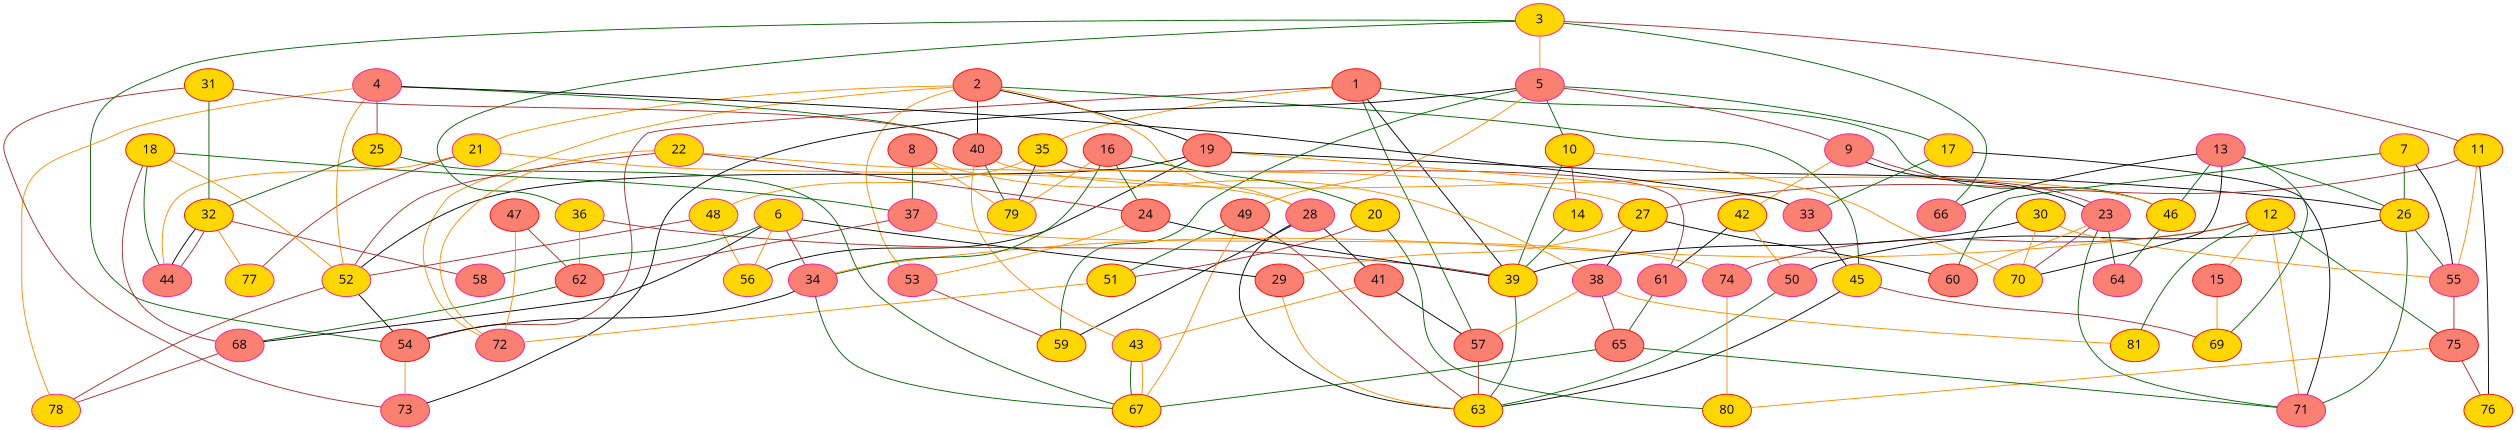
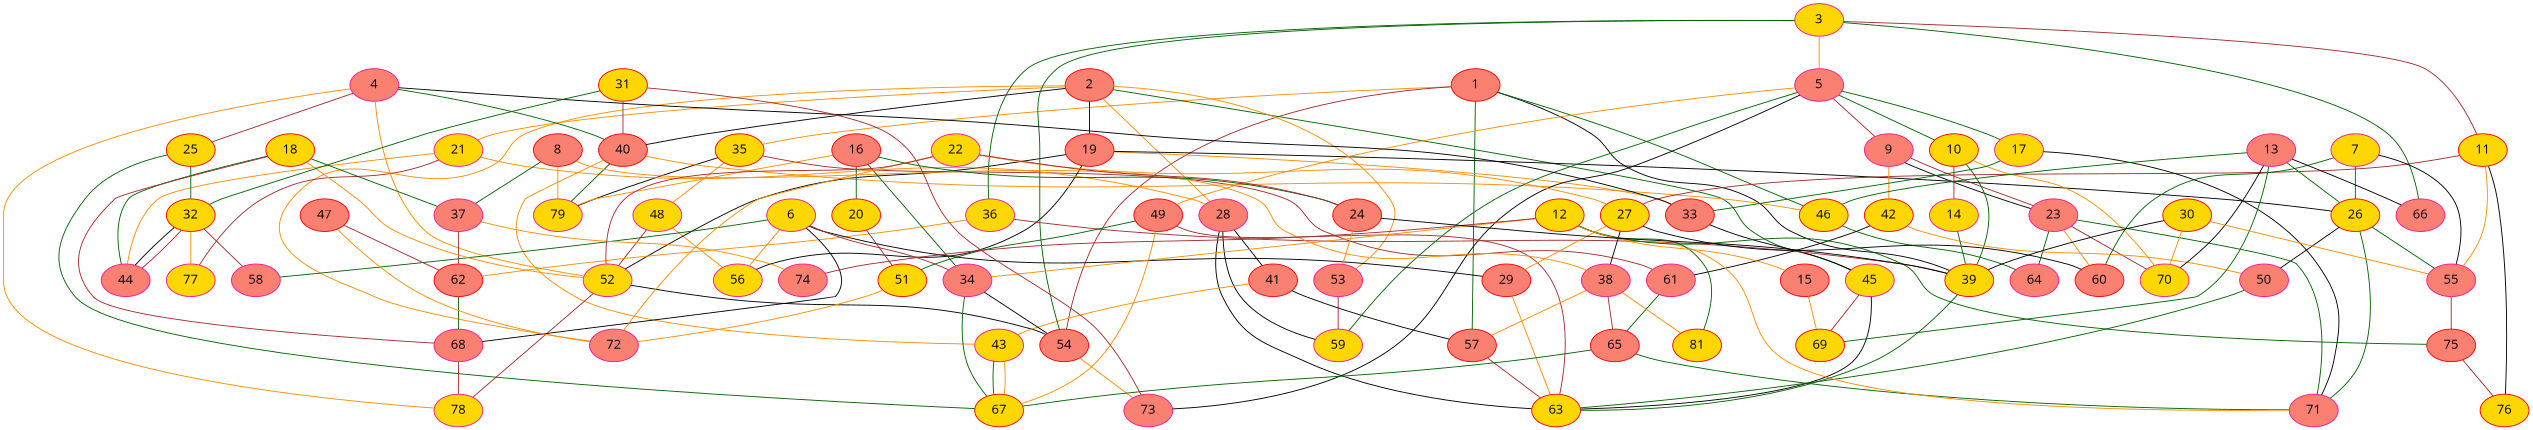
(1808, 215) -> (1690, 215)
(1062, 345) -> (1338, 345)
(1727, 410) -> none
